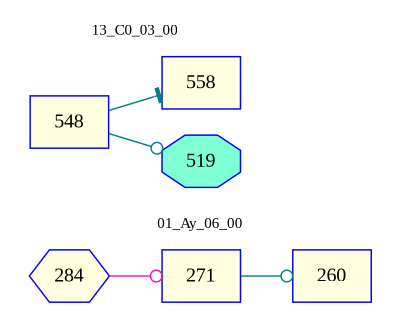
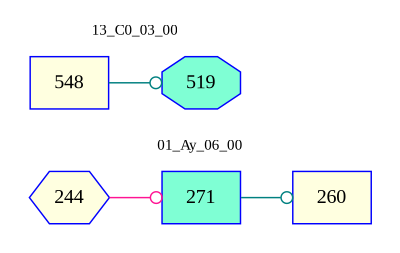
(201, 83) -> none
(69, 276) -> (69, 198)
(201, 276) -> (201, 198)
